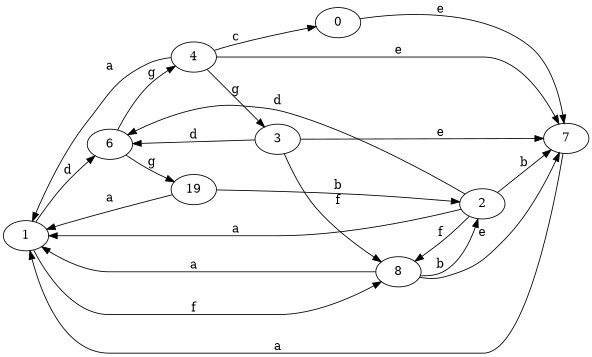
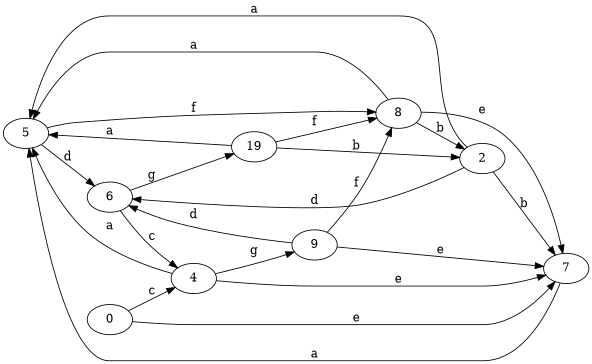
(261, 38) -> (148, 301)
(152, 73) -> (152, 237)
(278, 139) -> (315, 245)
(26, 236) -> (26, 133)
(447, 237) -> (322, 131)
